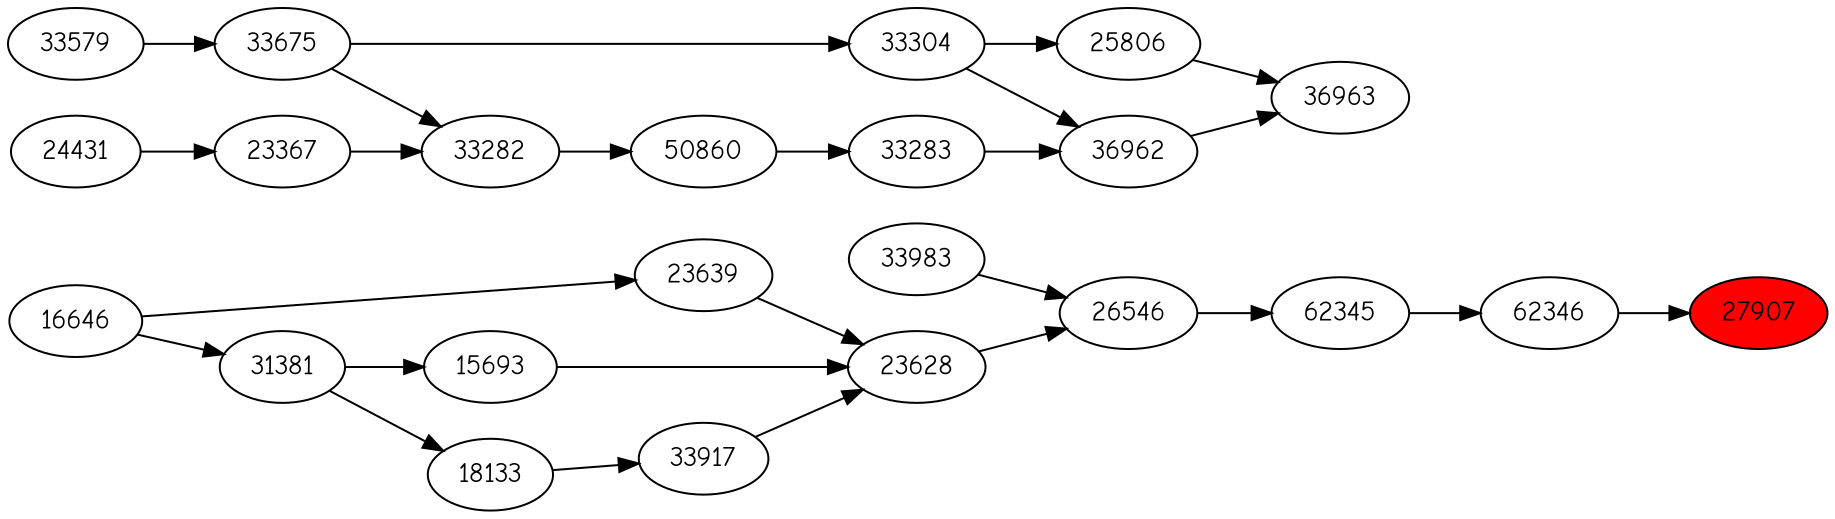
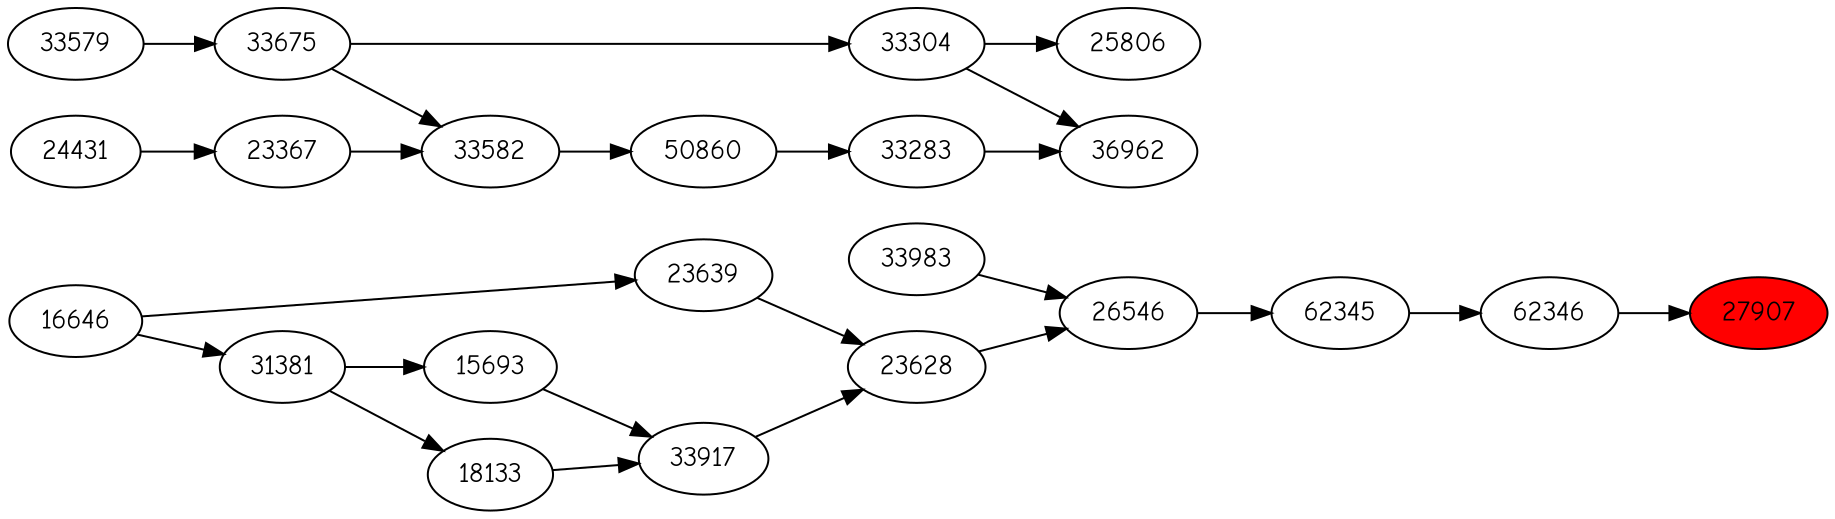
(1340, 98) -> none
(490, 152) -> (490, 152)
(692, 367) -> (588, 409)
